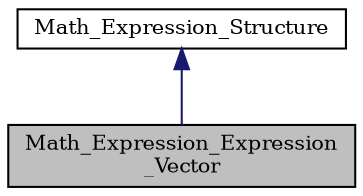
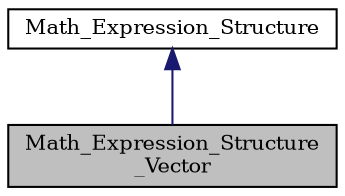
(182, 156) -> (172, 156)
